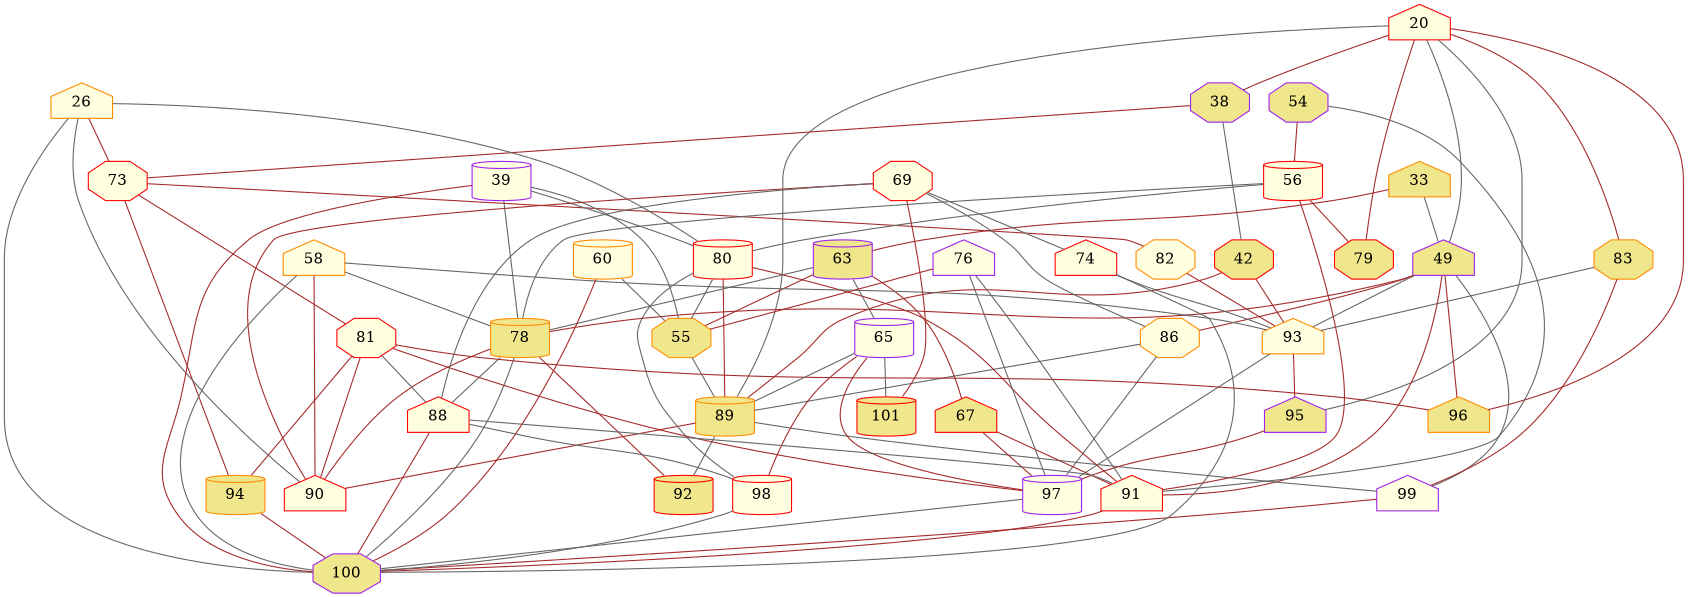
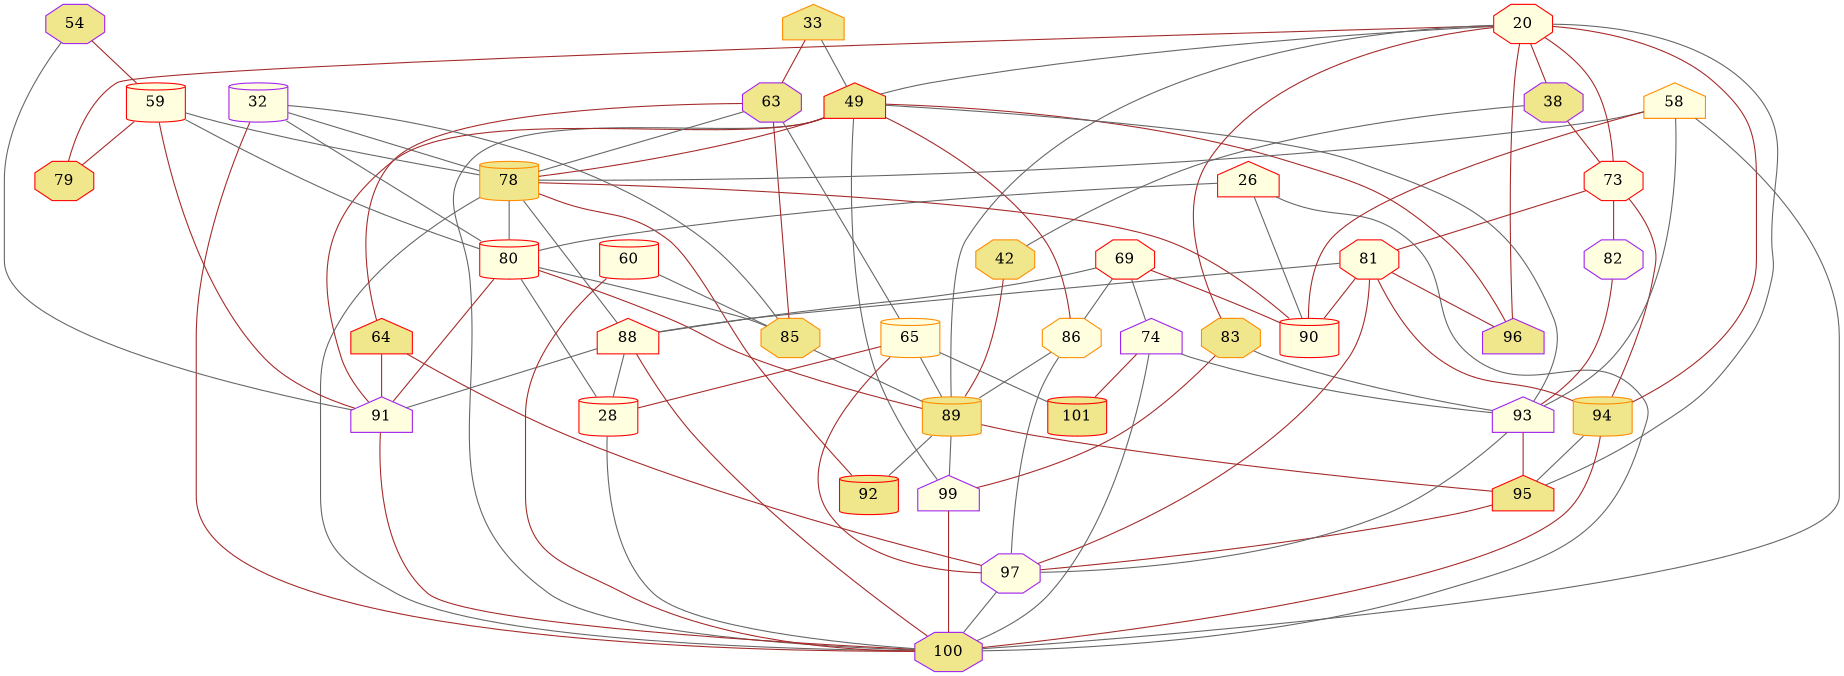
(1420, 24) -> (1523, 24)
(82, 102) -> (1248, 181)
(99, 140) -> (1596, 89)
none -> (1756, 163)
(502, 181) -> (258, 102)
(1293, 181) -> (156, 102)
none -> (509, 220)
(603, 259) -> (629, 259)
(843, 259) -> (772, 102)
(964, 259) -> none
(1086, 259) -> (1151, 338)
(1166, 259) -> (1614, 259)
(1244, 259) -> (1005, 259)
(1444, 259) -> (855, 102)
(922, 286) -> (1116, 376)
(1268, 298) -> none
(681, 338) -> (790, 338)
(884, 338) -> (910, 338)
(1293, 338) -> (1523, 416)
none -> (471, 363)
(966, 416) -> (382, 338)
(1295, 416) -> (1523, 495)
(1459, 416) -> (1513, 338)
(520, 456) -> (1223, 463)
none -> (1560, 459)
(315, 495) -> (1309, 338)
(762, 495) -> (608, 416)
(1052, 495) -> (1011, 573)
(1132, 495) -> (382, 416)
